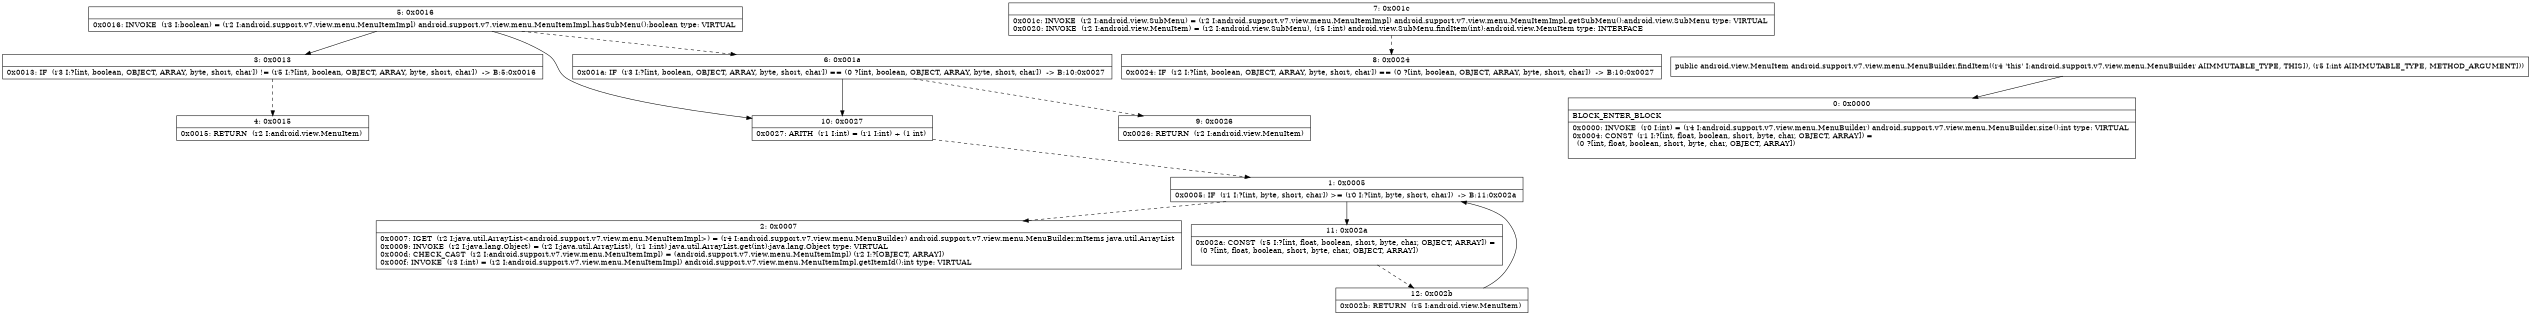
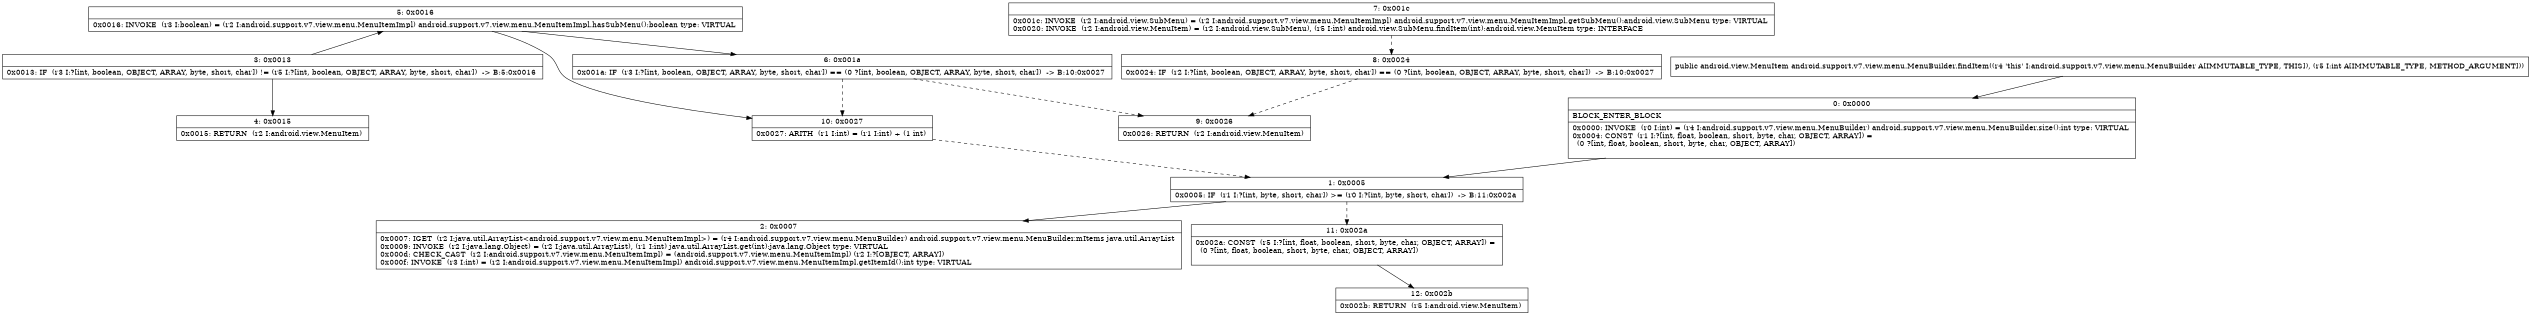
(344, 42) -> (345, 44)
(626, 43) -> (626, 43)
(273, 95) -> (273, 95)
(842, 95) -> (842, 95)
none -> (1306, 97)
(1127, 211) -> (1127, 211)
(1347, 211) -> (1347, 211)
(1516, 238) -> (1527, 167)
(1393, 275) -> (1393, 275)
